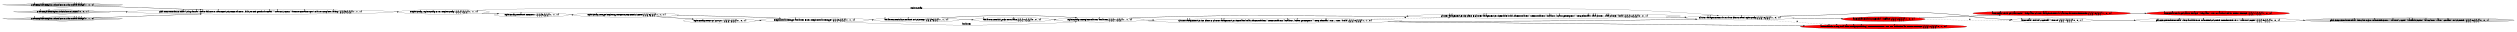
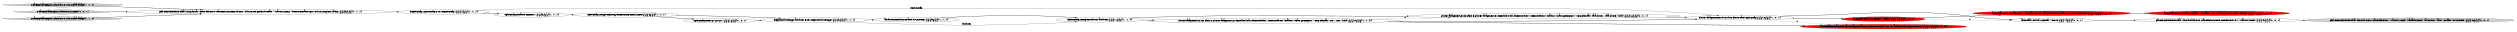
(1012, 20) -> none
